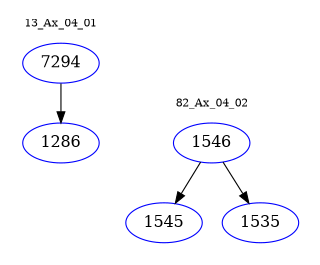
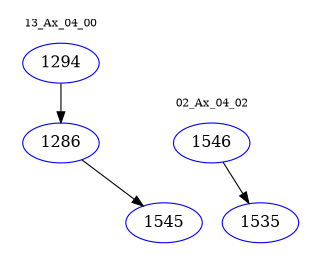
(61, 24) -> (61, 24)
(61, 63) -> (61, 63)
(212, 104) -> (212, 104)
(191, 178) -> (108, 180)
